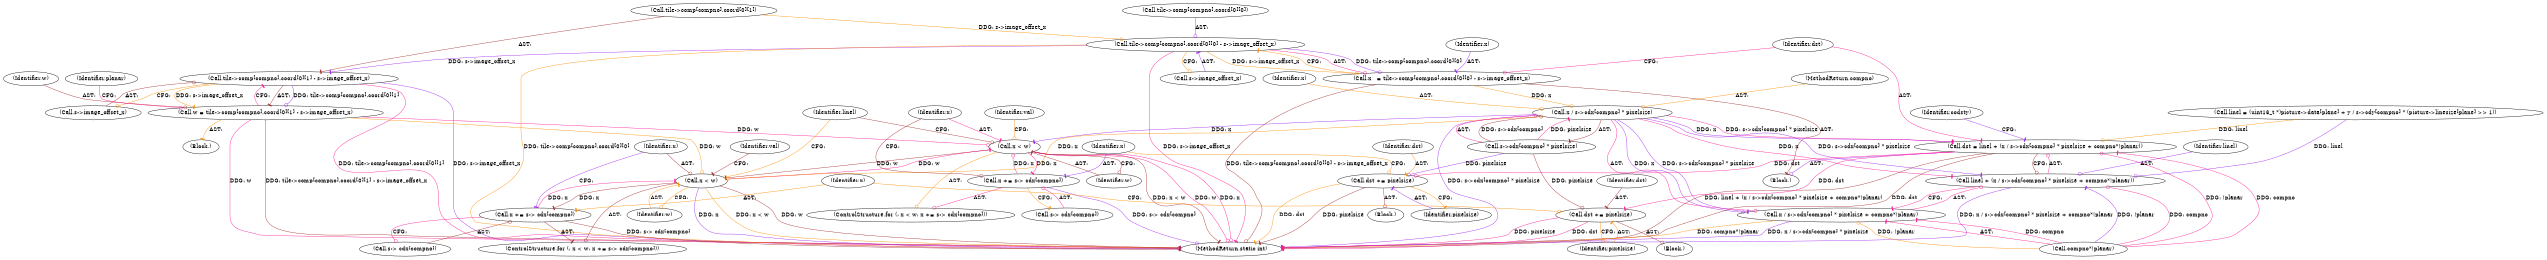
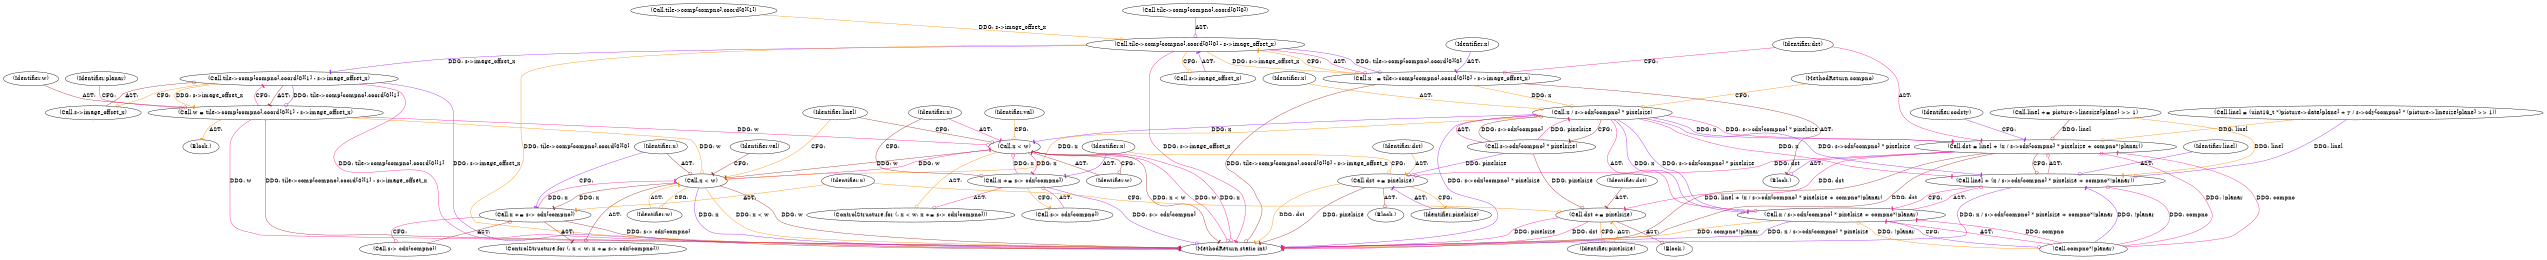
(493, 42) -> none
(1743, 96) -> (1743, 96)
none -> (2076, 113)
(1606, 130) -> (1606, 130)
none -> (1962, 242)
